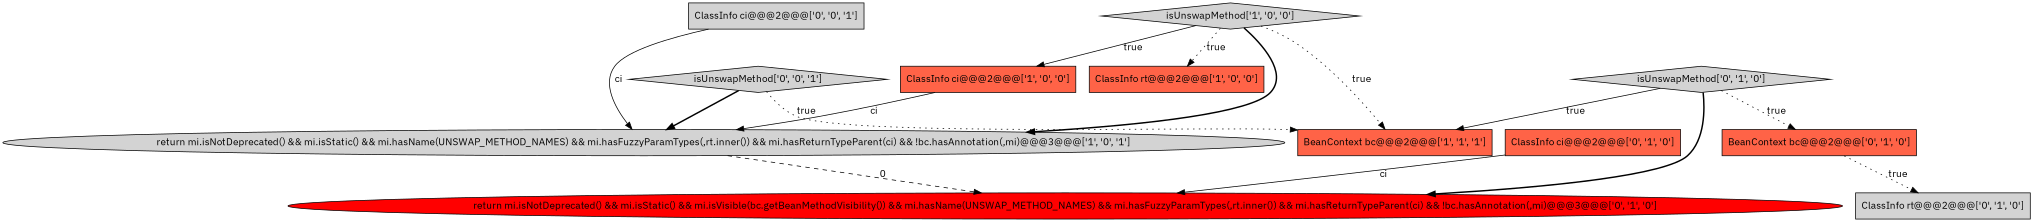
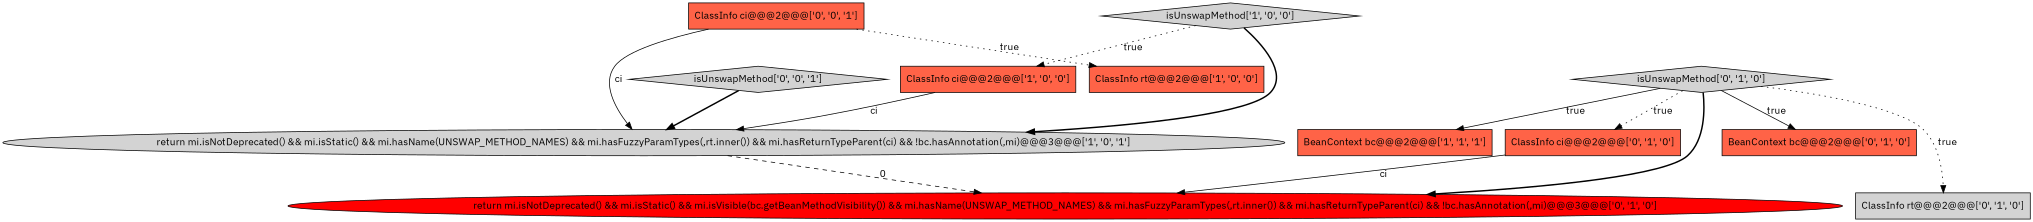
(776, 16) -> (776, 16)
(1120, 45) -> (1120, 45)
(1206, 45) -> (973, 47)
(1327, 67) -> none
none -> (1652, 108)
(1755, 108) -> (1755, 108)
(1023, 129) -> none
(1878, 173) -> (1874, 107)
